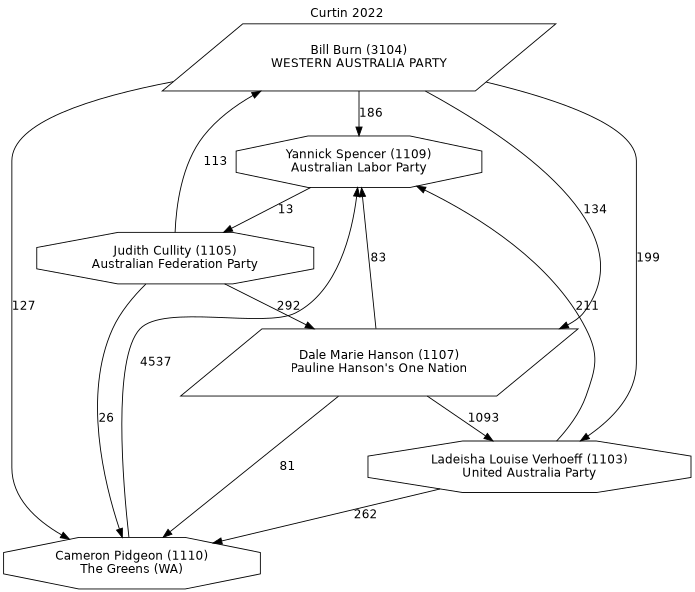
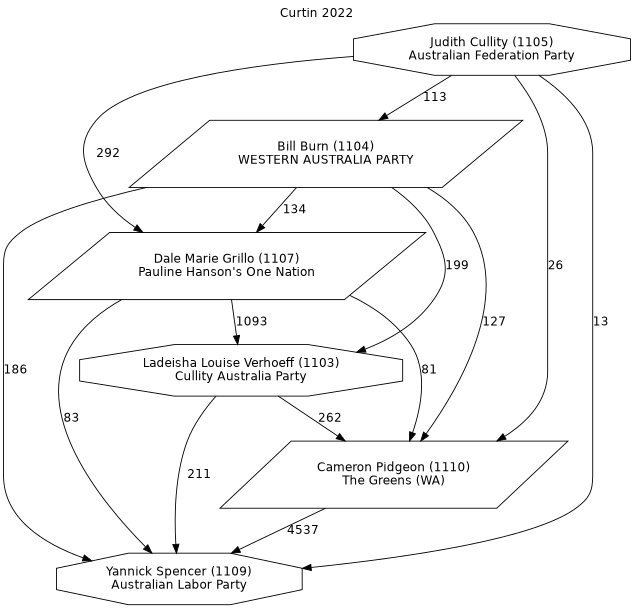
(359, 57) -> (326, 154)
(271, 208) -> (593, 421)
(379, 362) -> (227, 266)
(529, 467) -> (241, 370)
(132, 563) -> (394, 475)
